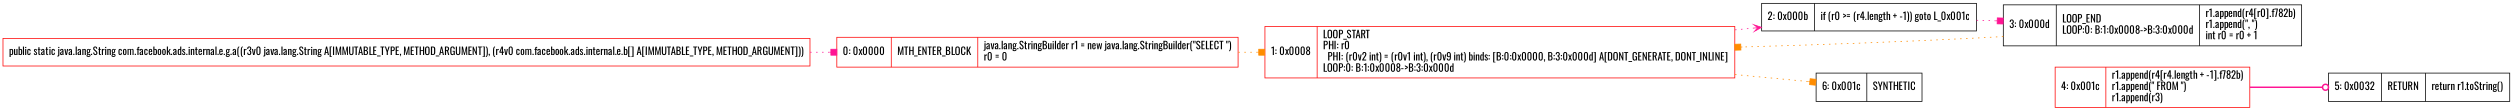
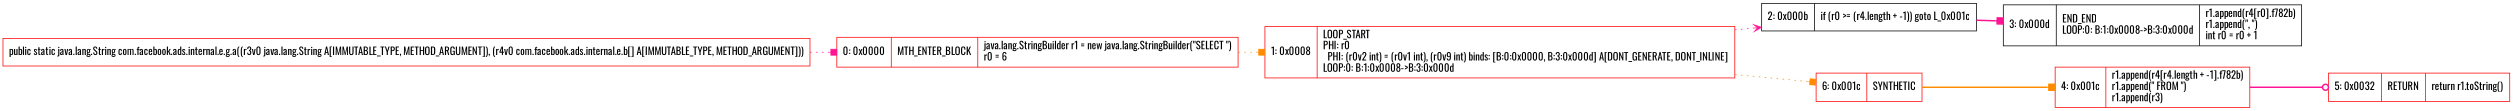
(2082, 19) -> (2080, 19)
(1986, 21) -> (1986, 21)
(1873, 43) -> none
(996, 57) -> (995, 57)
(1869, 87) -> (1869, 87)
none -> (1985, 87)
(2419, 87) -> (2419, 87)
